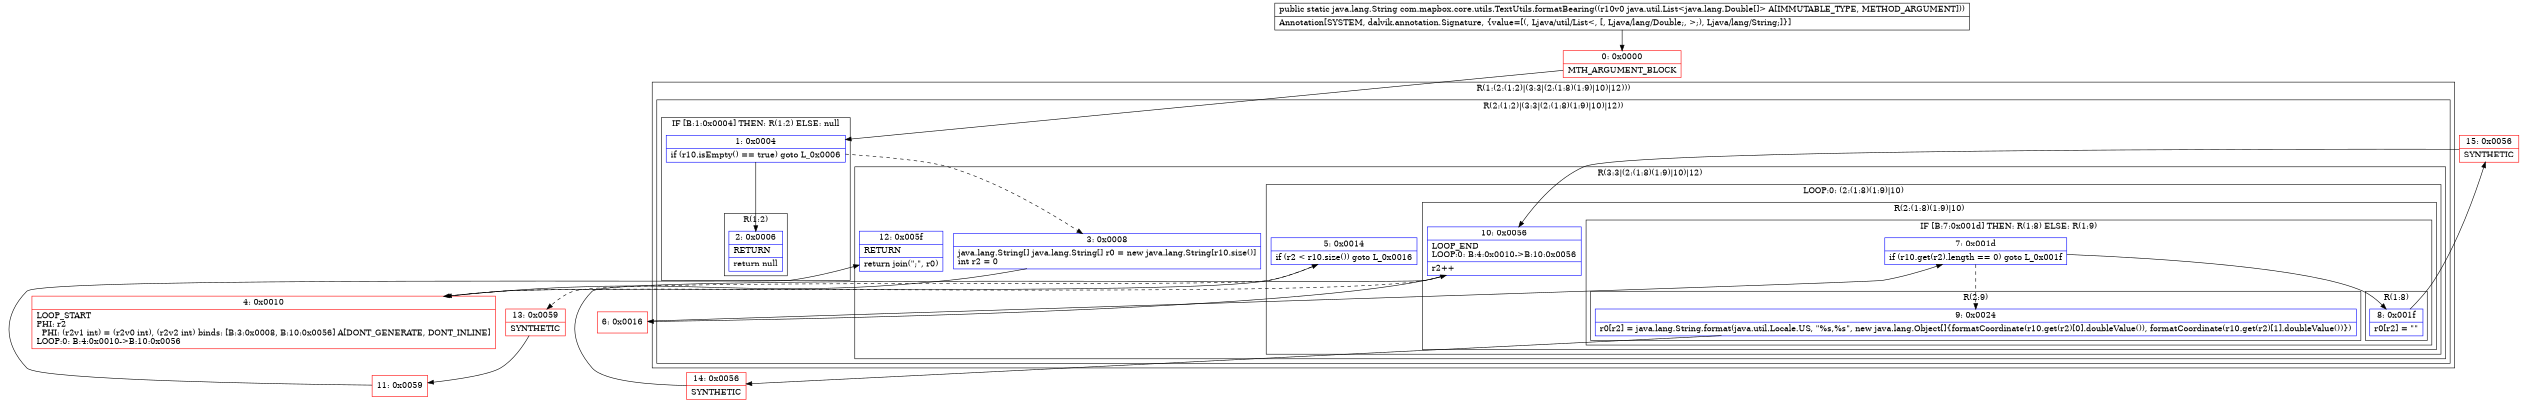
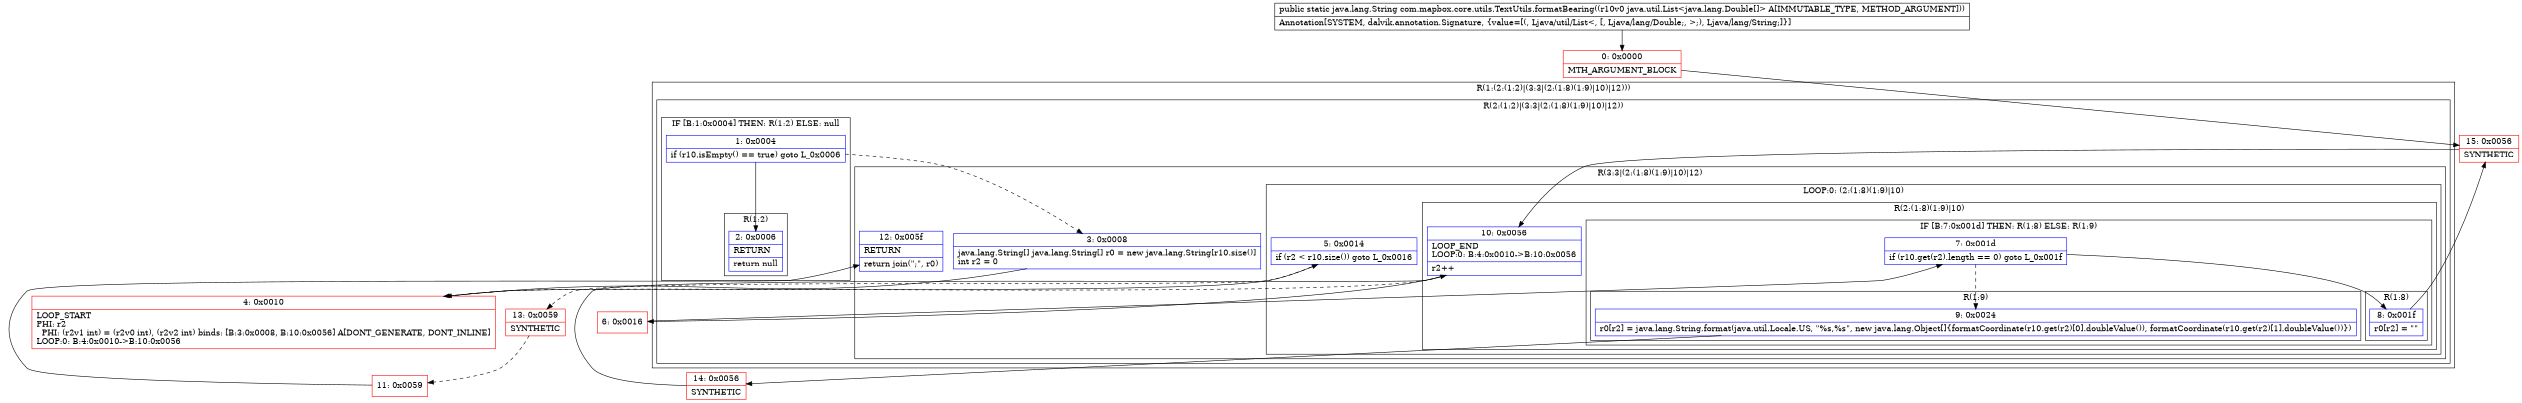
(1207, 105) -> (2067, 108)
(1976, 298) -> (1976, 298)
(489, 373) -> (489, 373)
